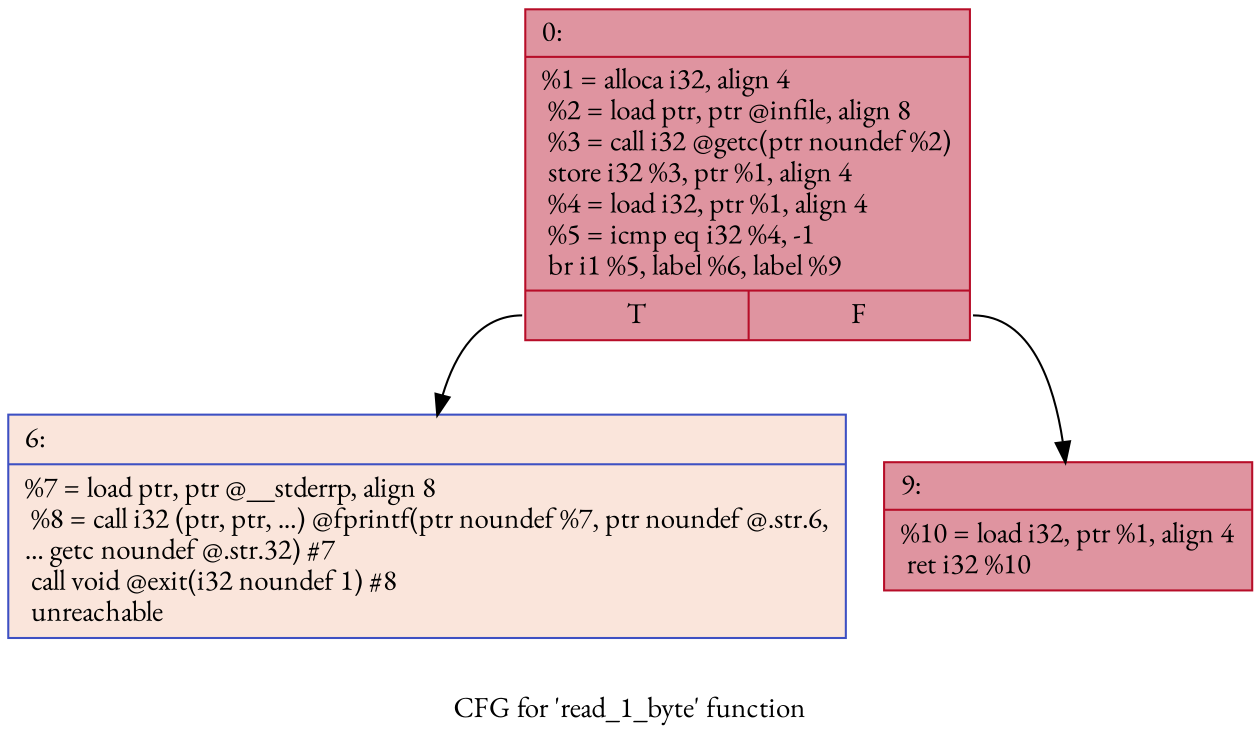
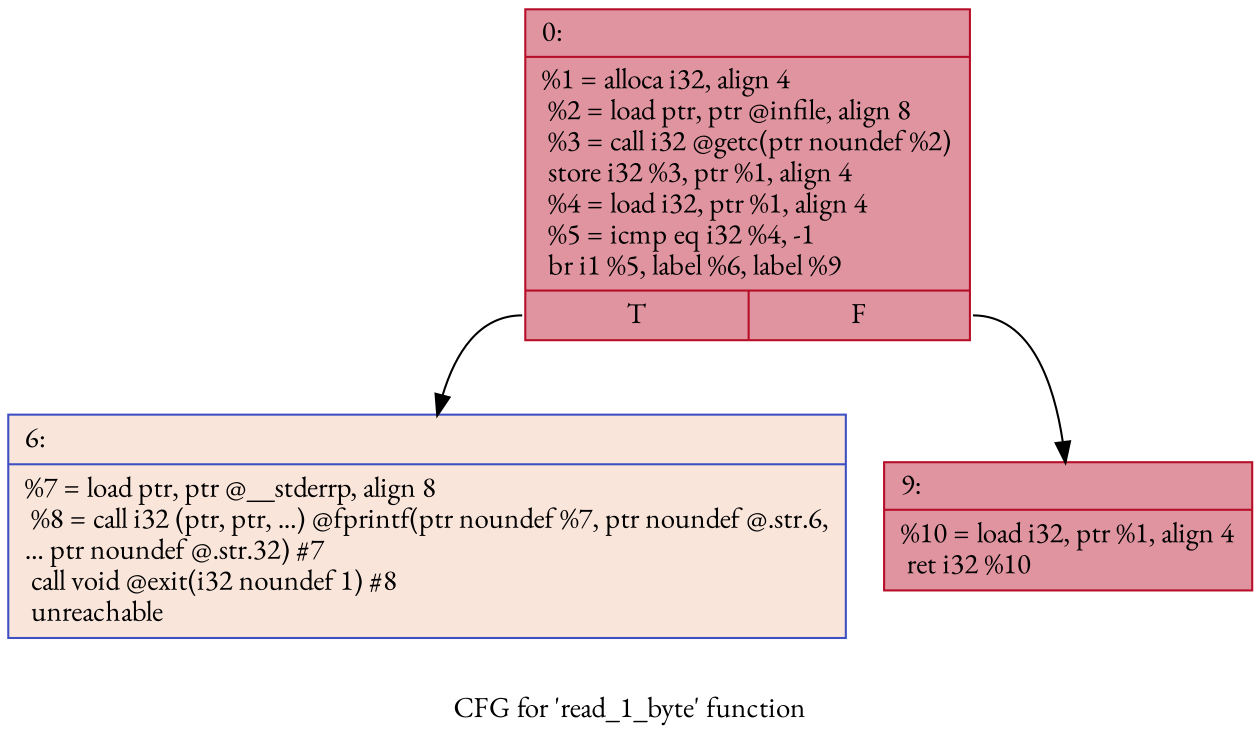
(181, 550) -> (175, 550)
